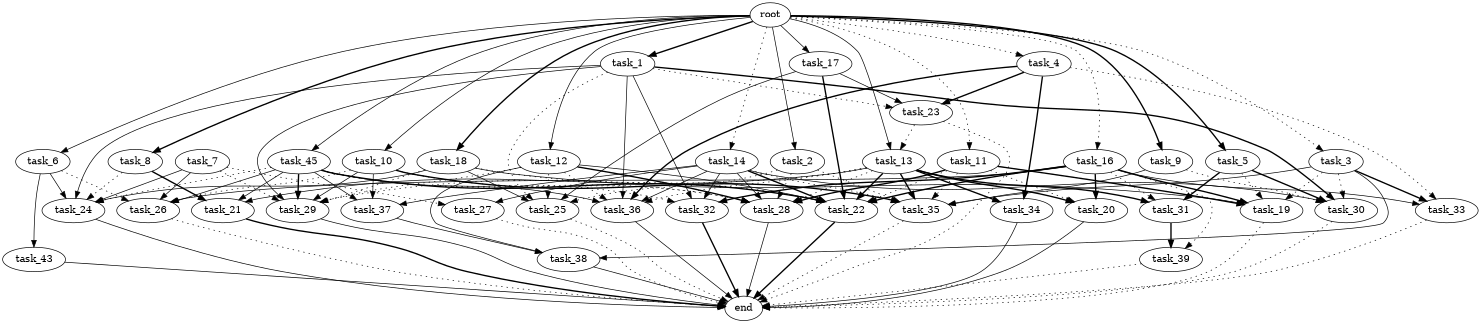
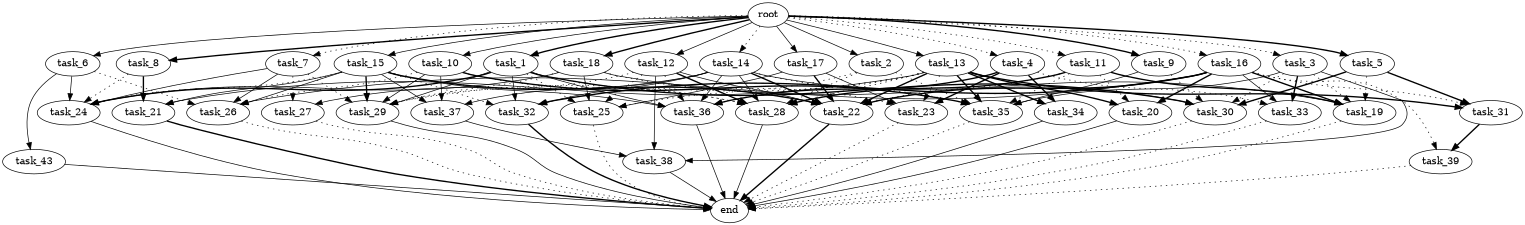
none -> (490, 29)
(322, 88) -> (295, 89)
(909, 134) -> (934, 85)
(299, 162) -> (365, 64)
